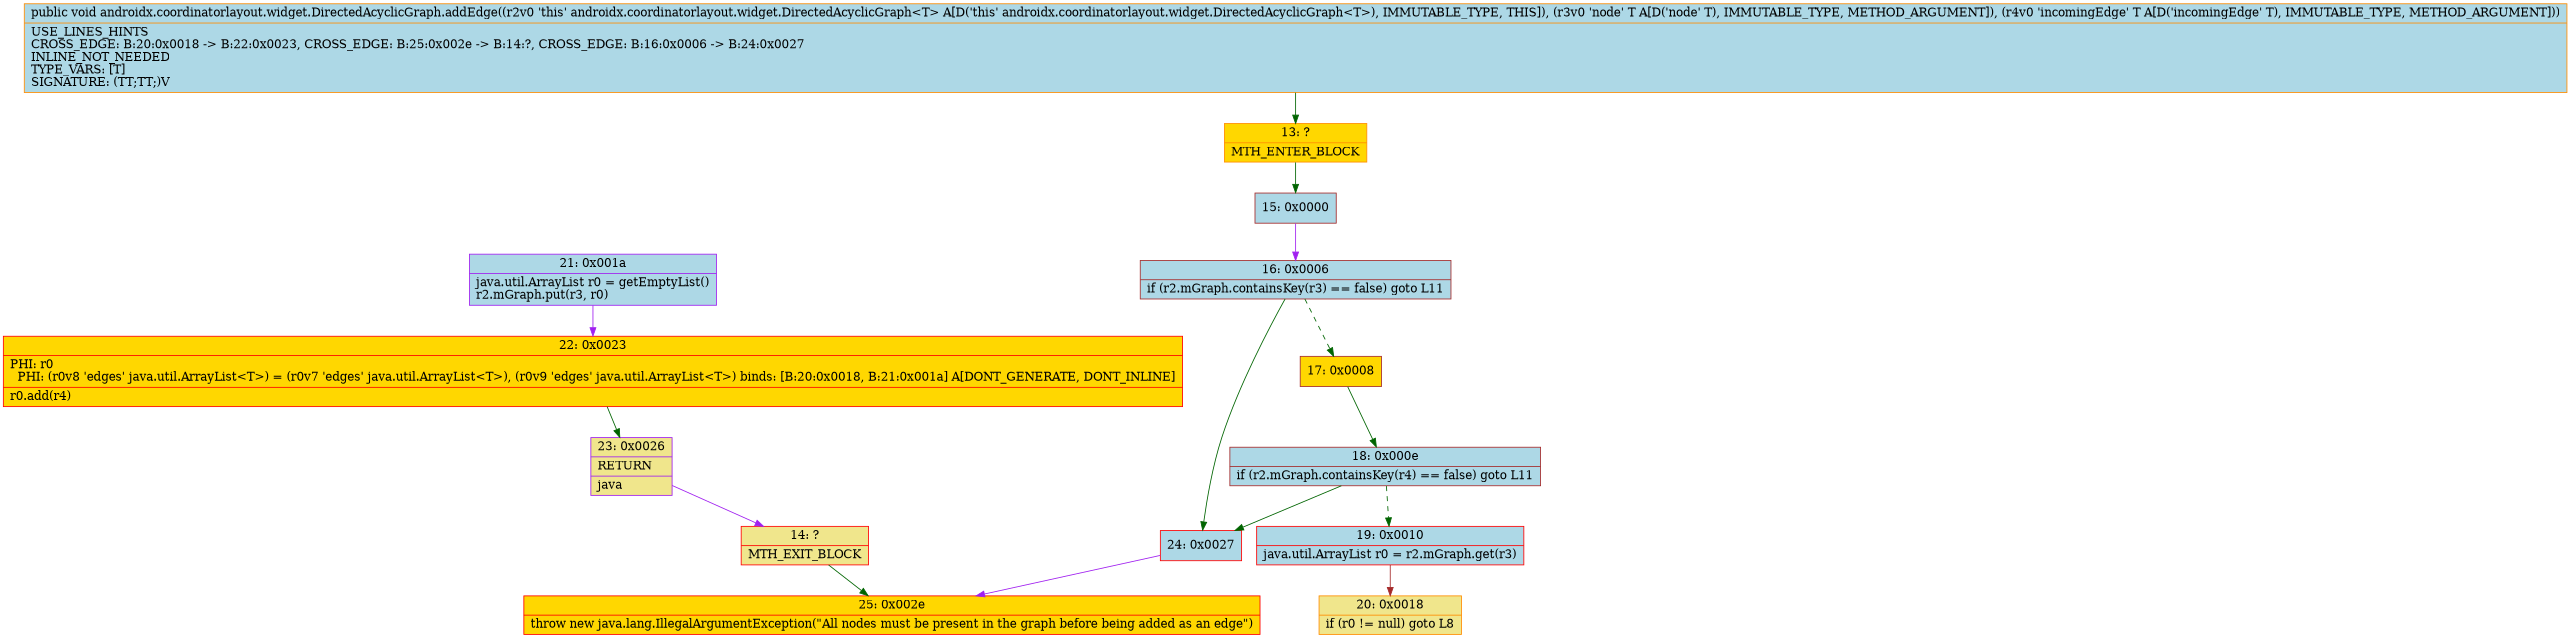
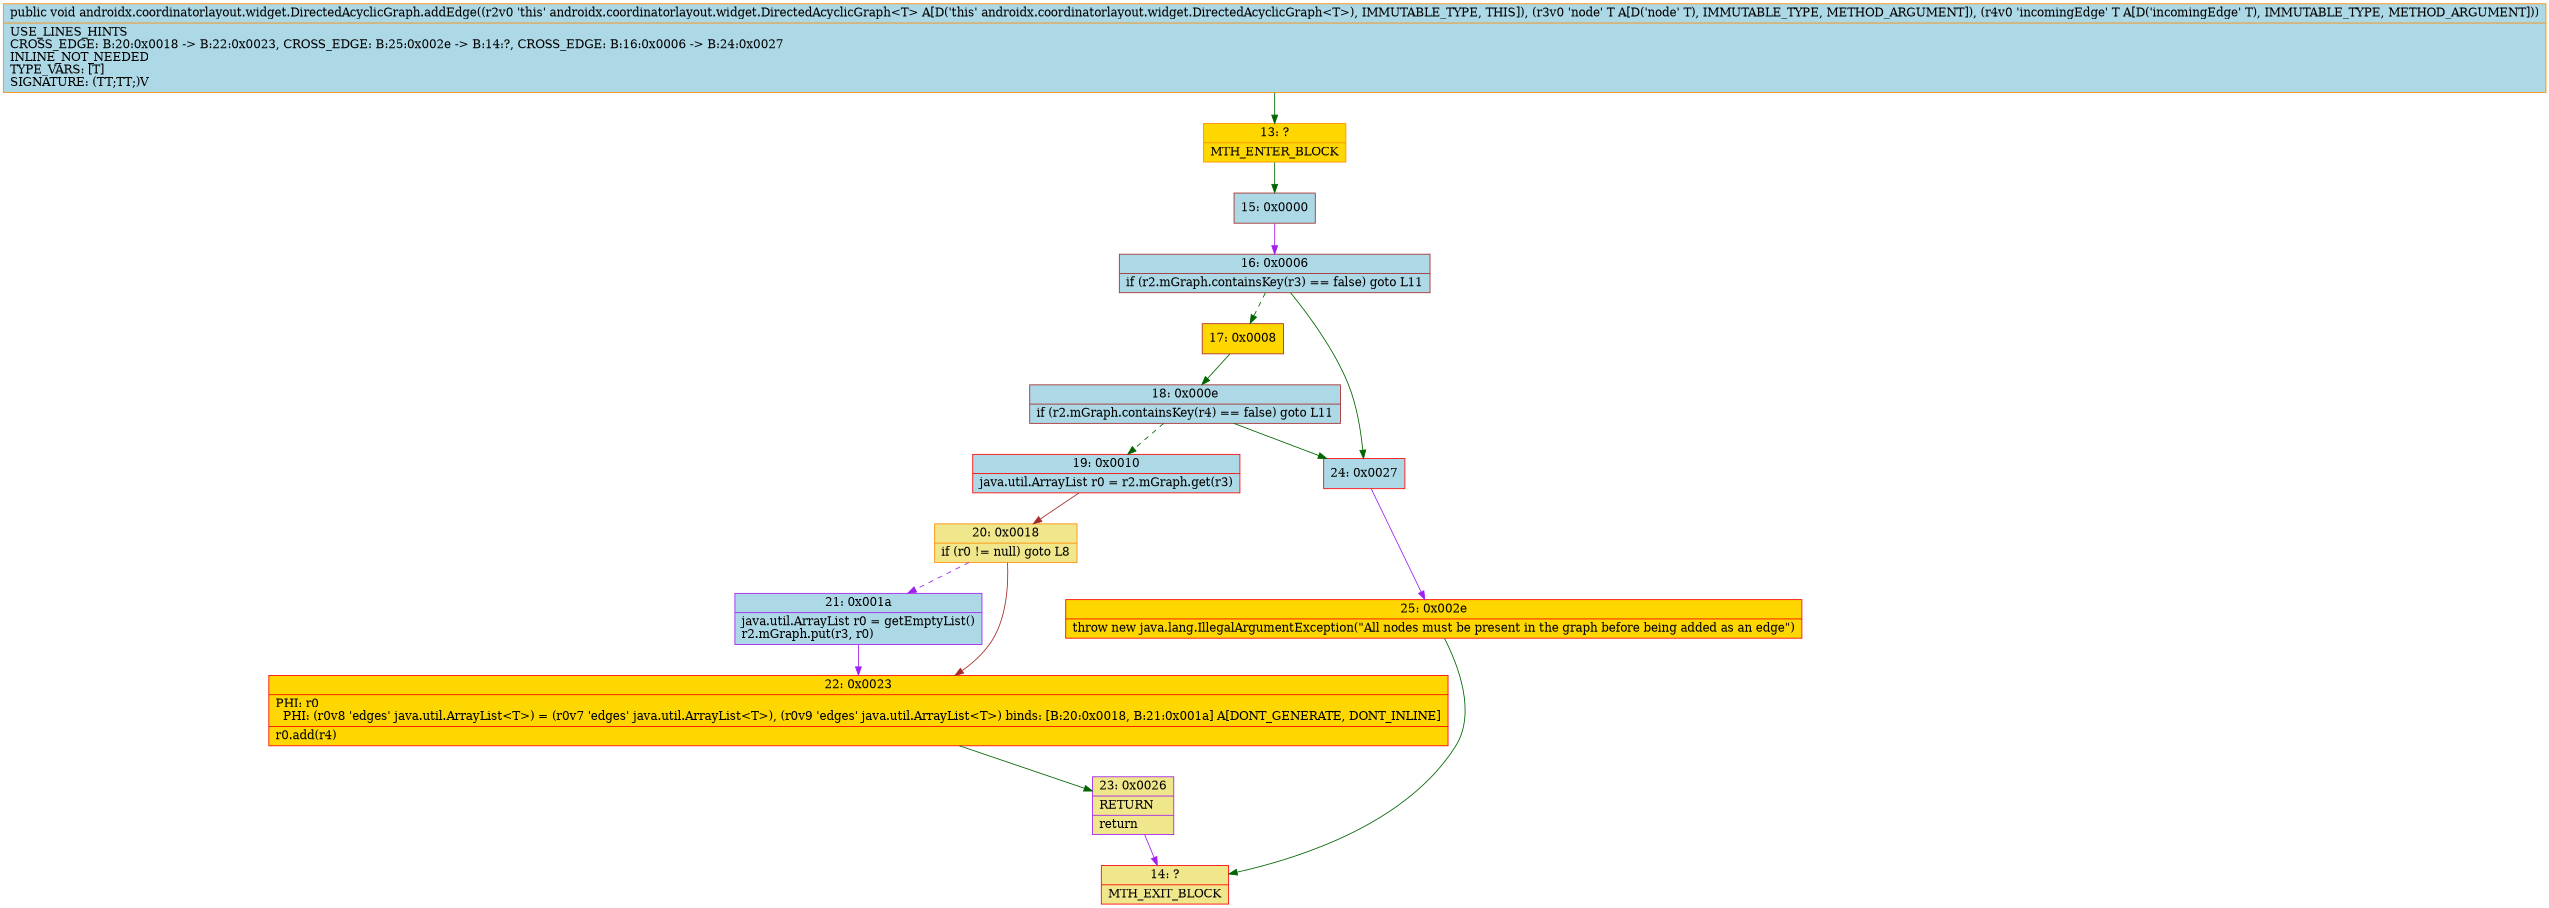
(610, 485) -> (1118, 825)
none -> (942, 576)
(845, 578) -> (1406, 799)
none -> (1000, 623)
